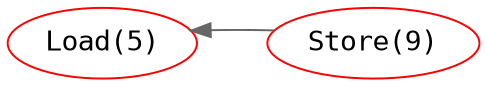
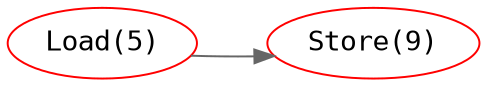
(242, 30) -> (222, 56)
